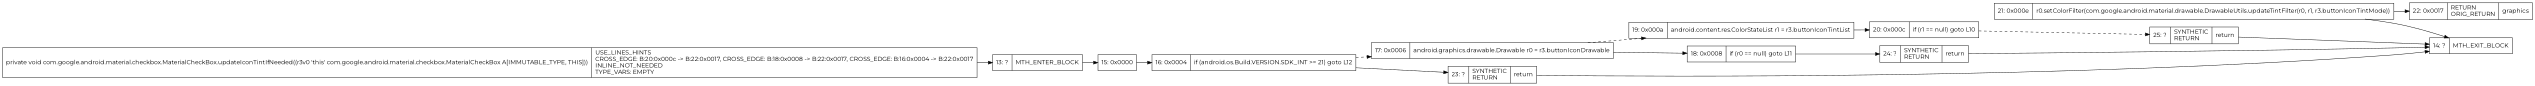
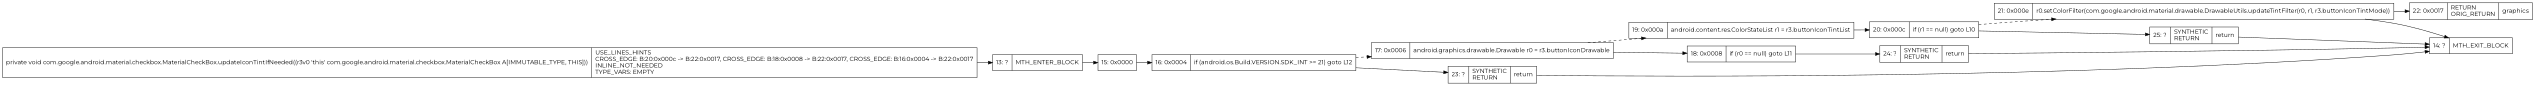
none -> (2015, 22)
(2062, 33) -> (2062, 33)
